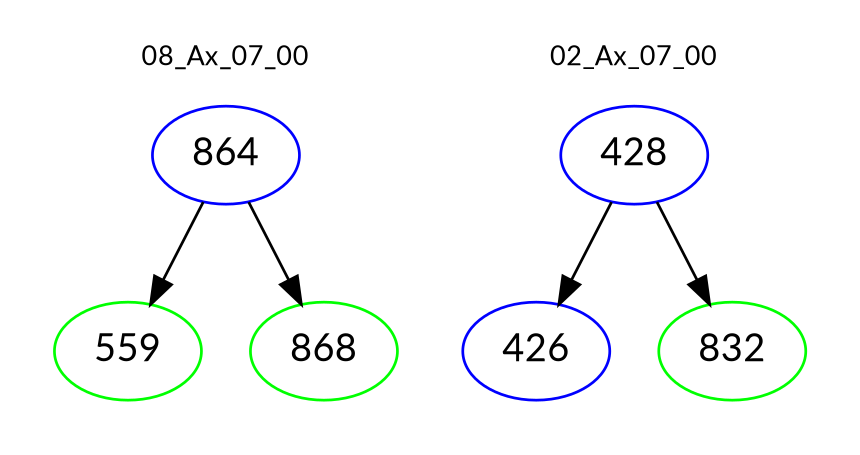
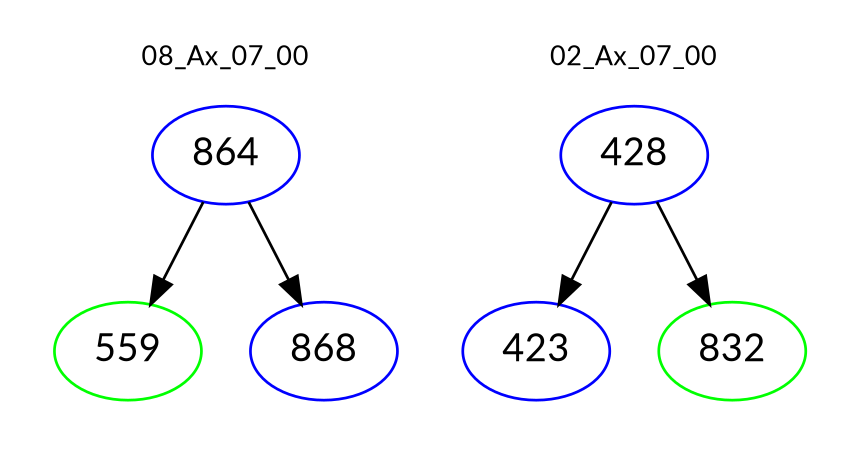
(324, 351) -> (324, 351)
(536, 351) -> (536, 351)
